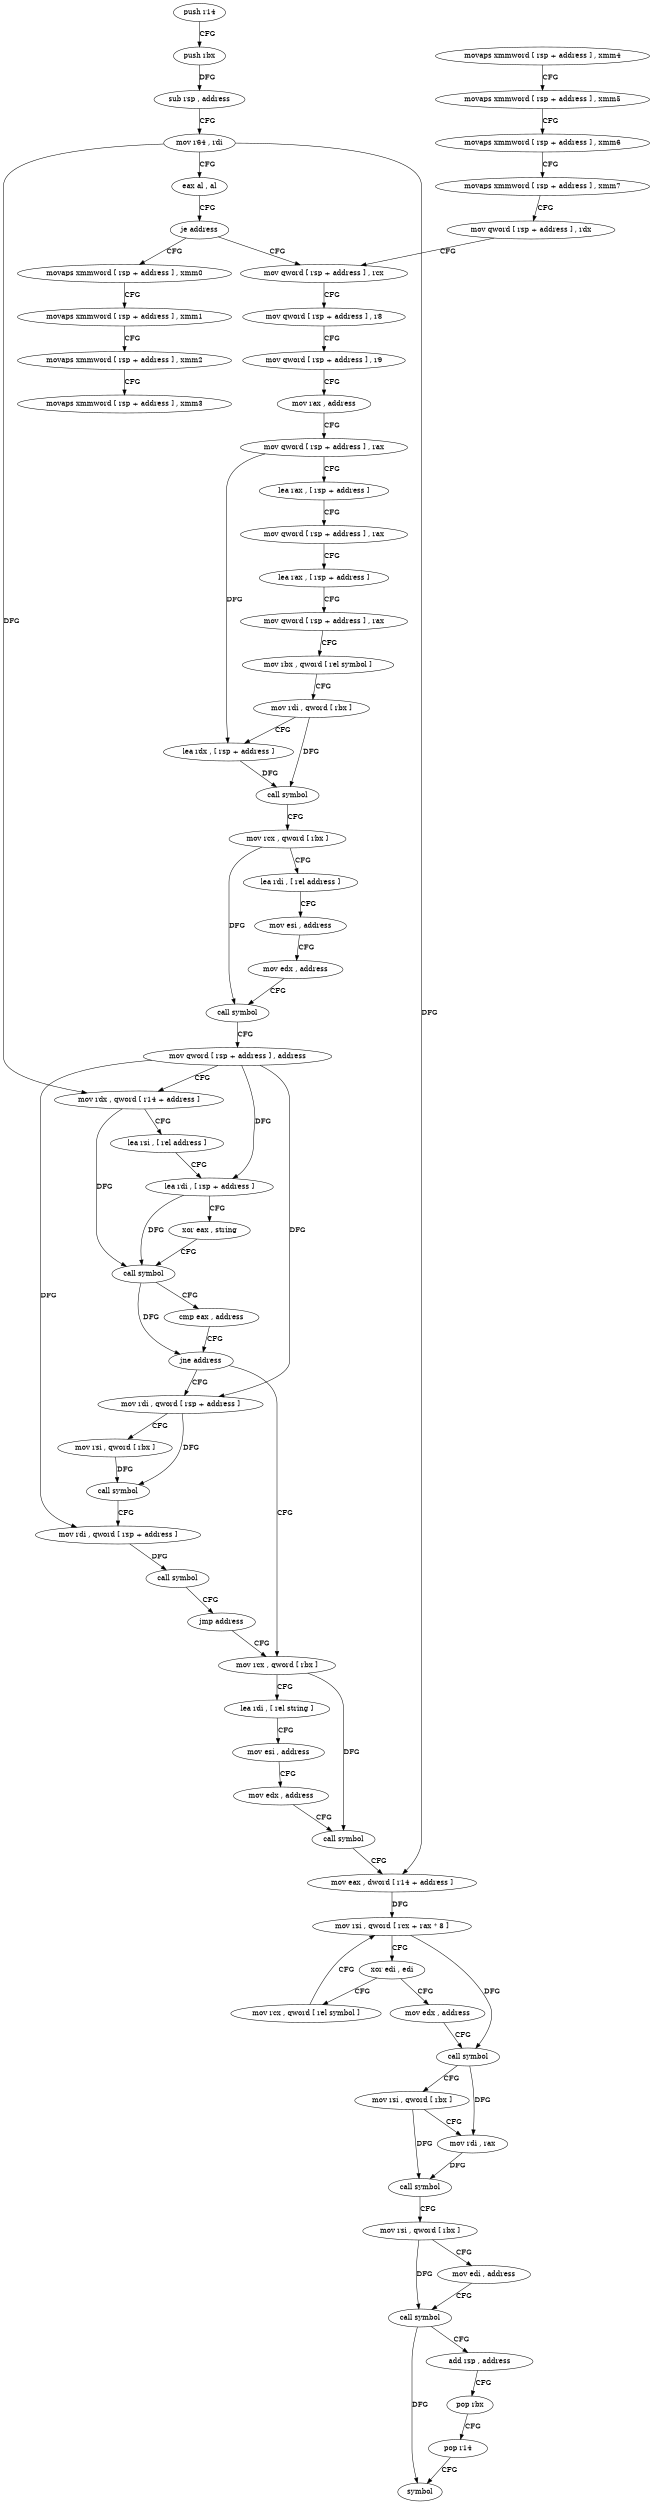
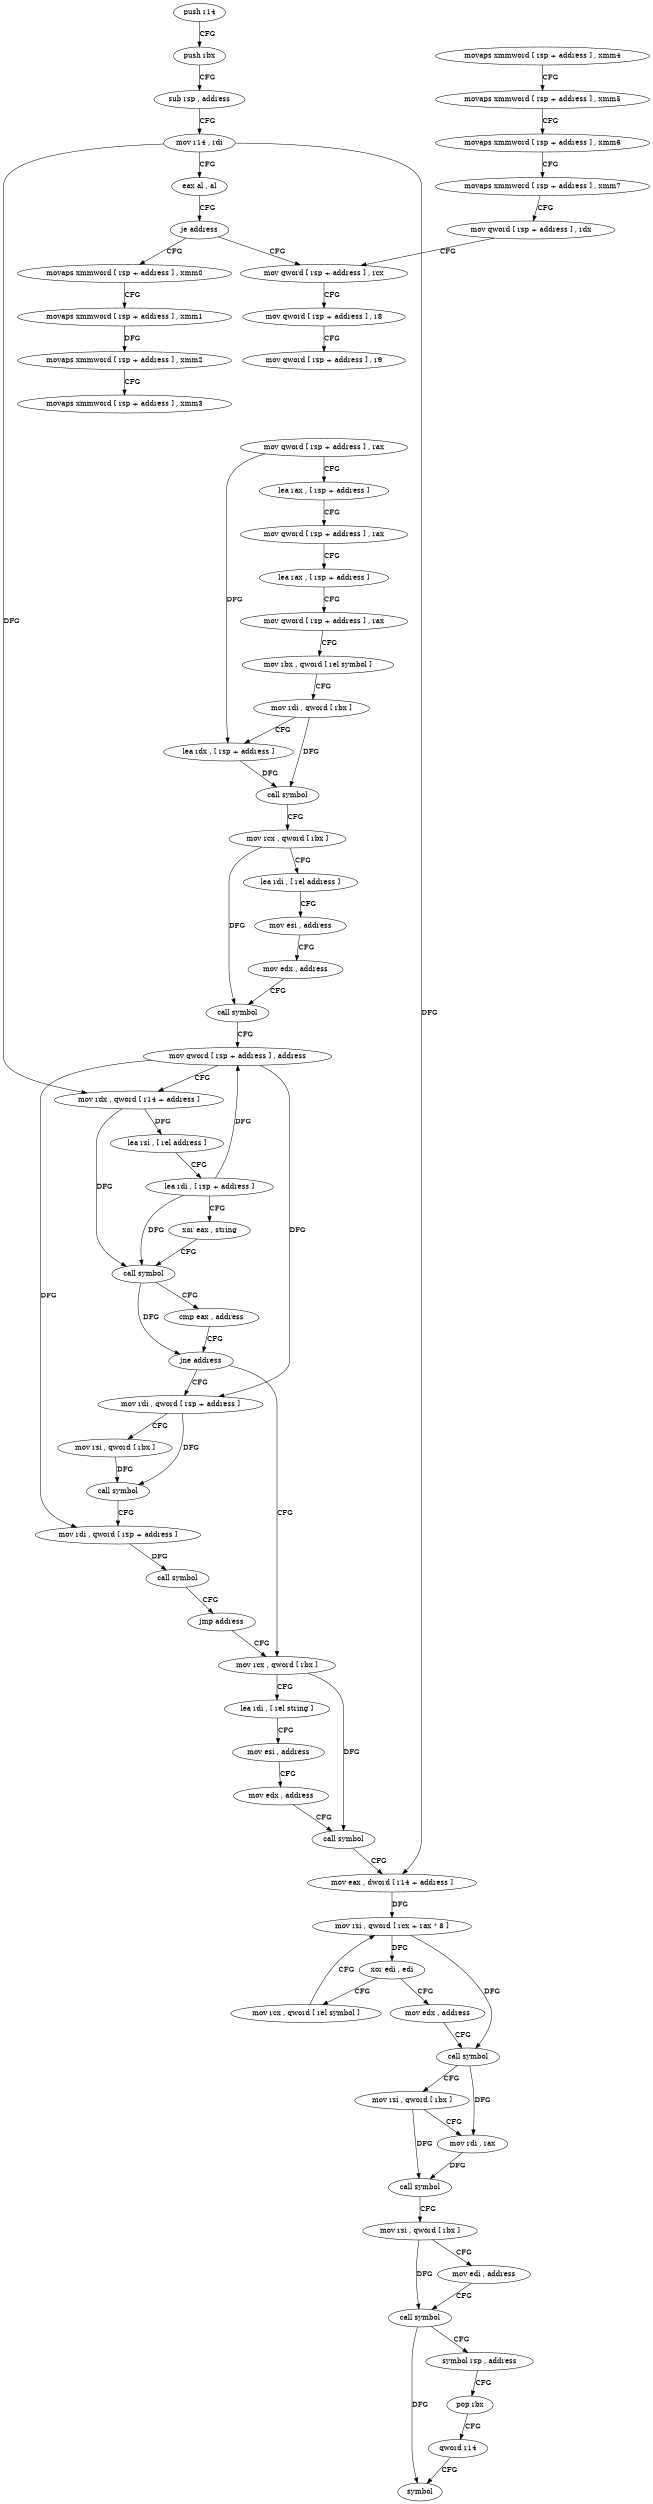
(208, 78) -> (208, 78)
(200, 143) -> (200, 143)
(132, 339) -> (132, 339)
(324, 404) -> none
(163, 1122) -> (163, 1122)
(255, 1122) -> (234, 1126)
(400, 1948) -> (400, 1948)
(480, 2362) -> (480, 2362)
(458, 2448) -> (458, 2448)
